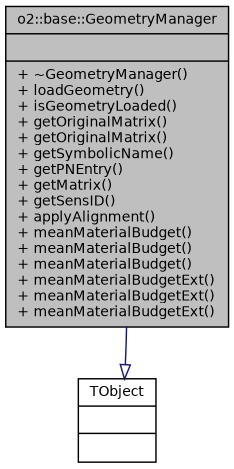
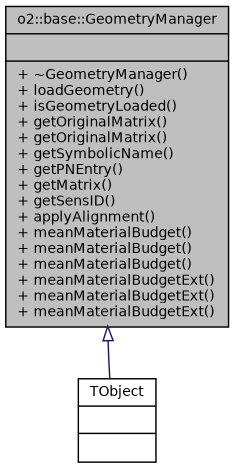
(126, 345) -> (109, 360)
